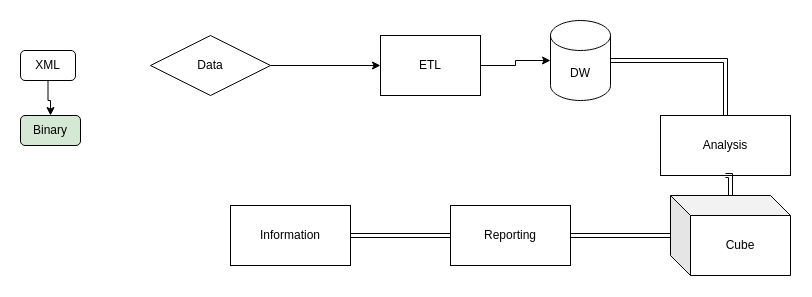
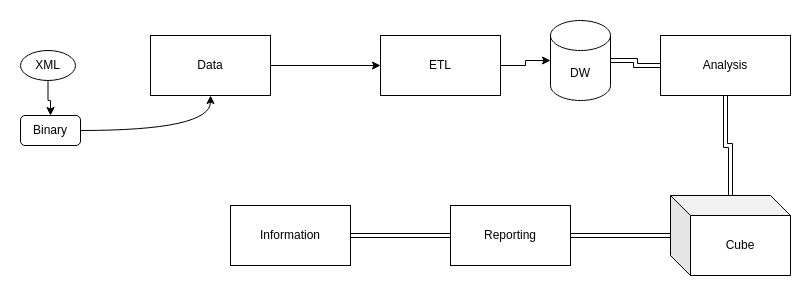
(48, 66) -> (48, 66)
(211, 66) -> (211, 66)
(431, 66) -> (441, 66)
none -> (149, 128)
(51, 131) -> (51, 131)
(726, 146) -> (726, 66)
